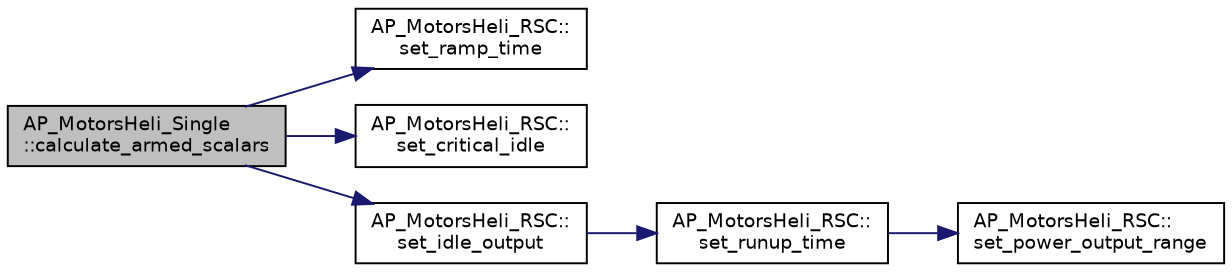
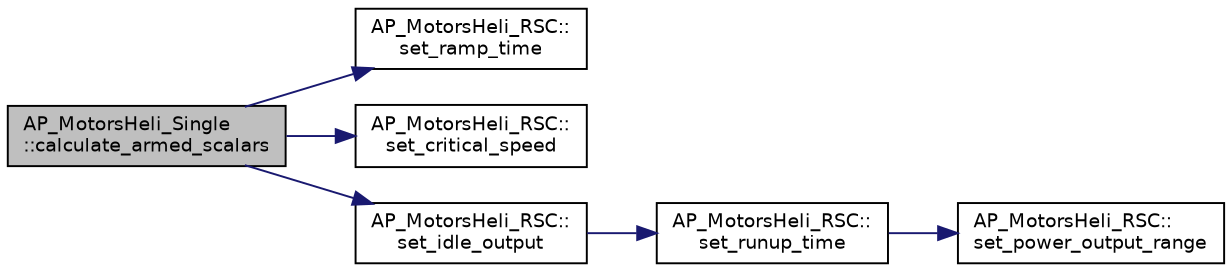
(471, 136) -> (471, 136)
